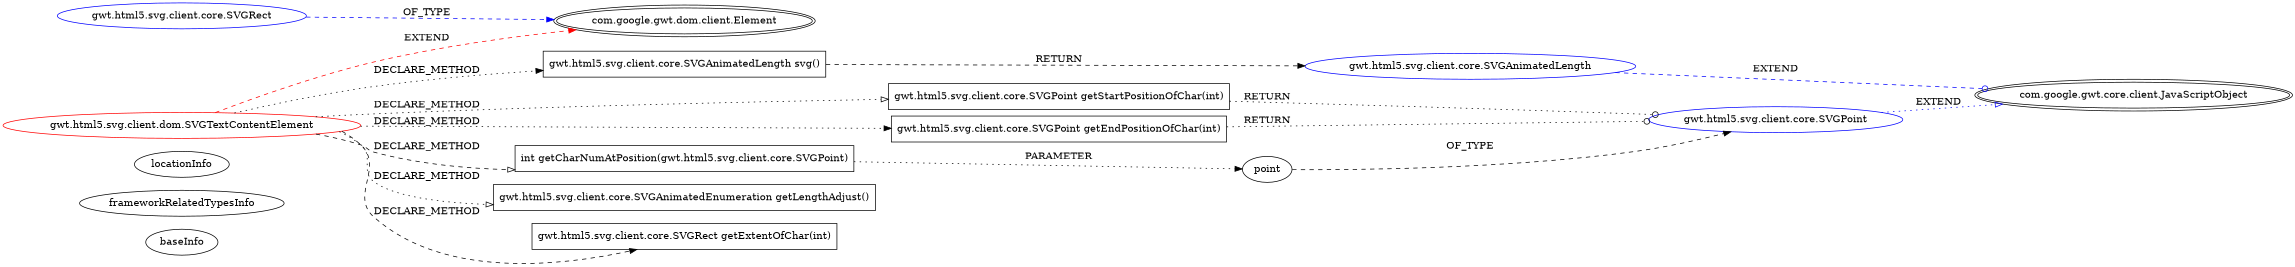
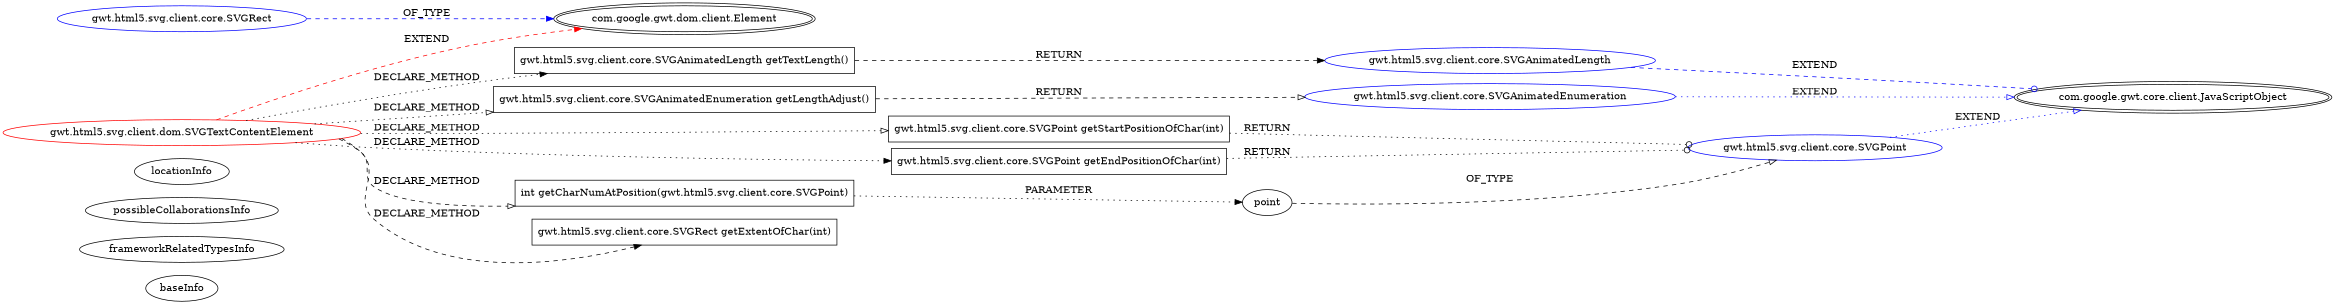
(684, 64) -> (684, 61)
none -> (1490, 97)
(1509, 164) -> (1532, 199)
none -> (182, 210)
